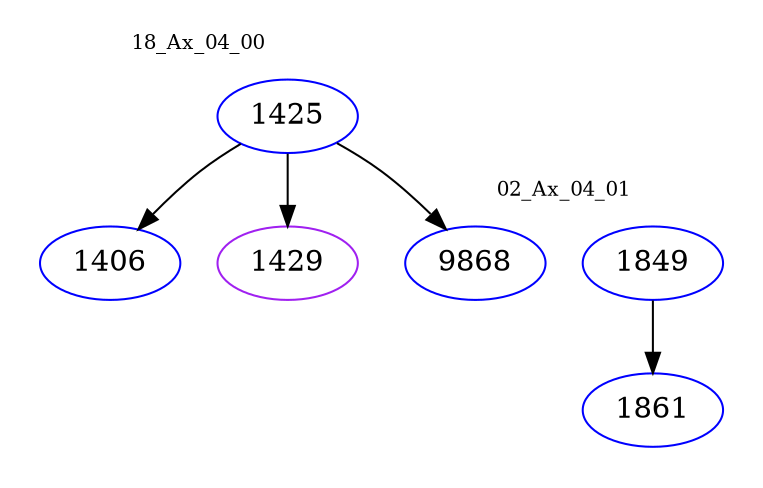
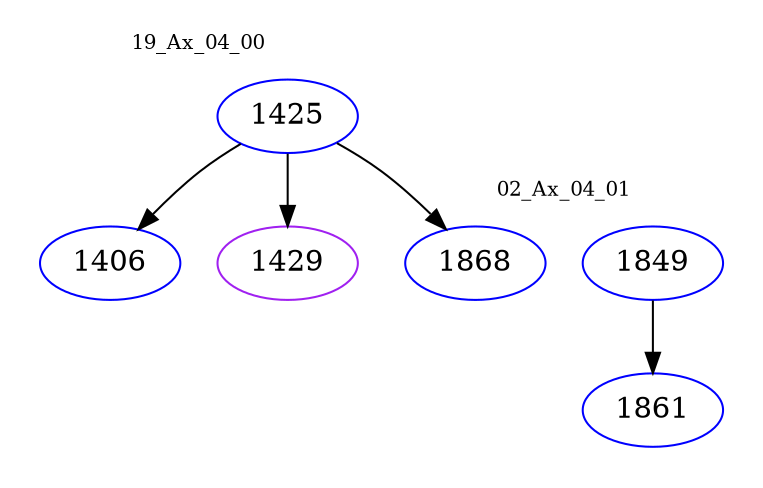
(199, 44) -> (199, 44)
(475, 263) -> (475, 263)
